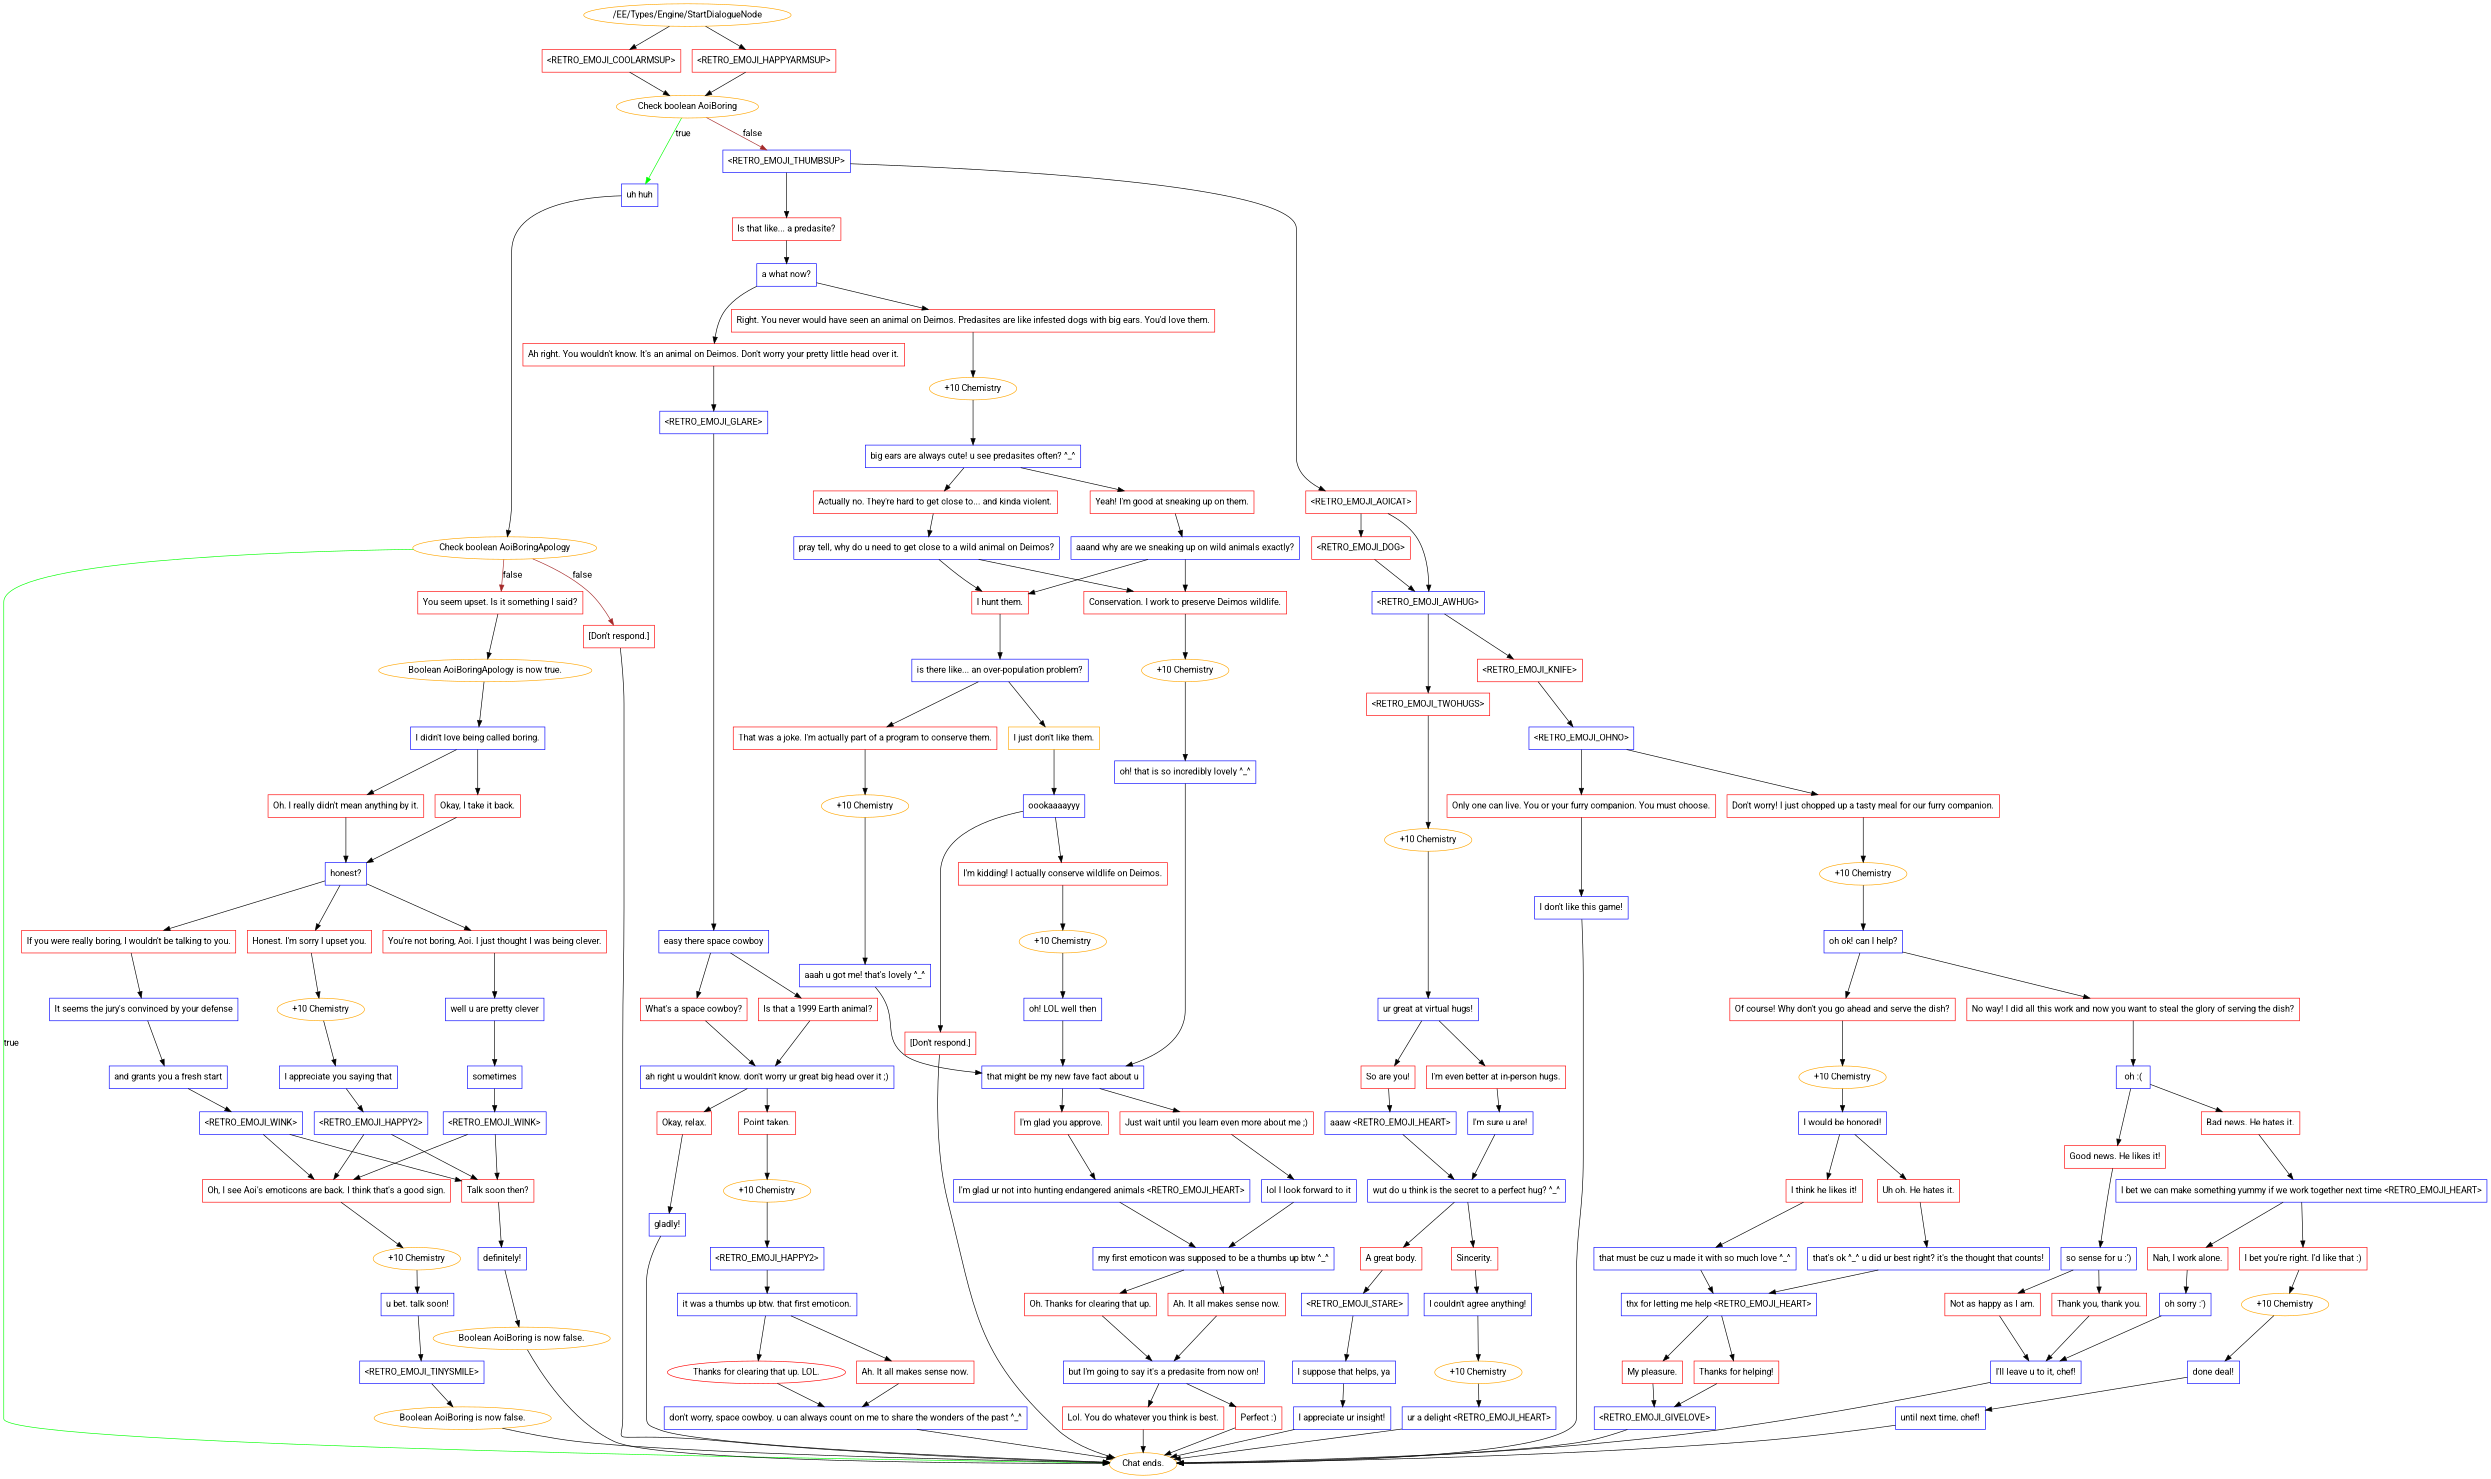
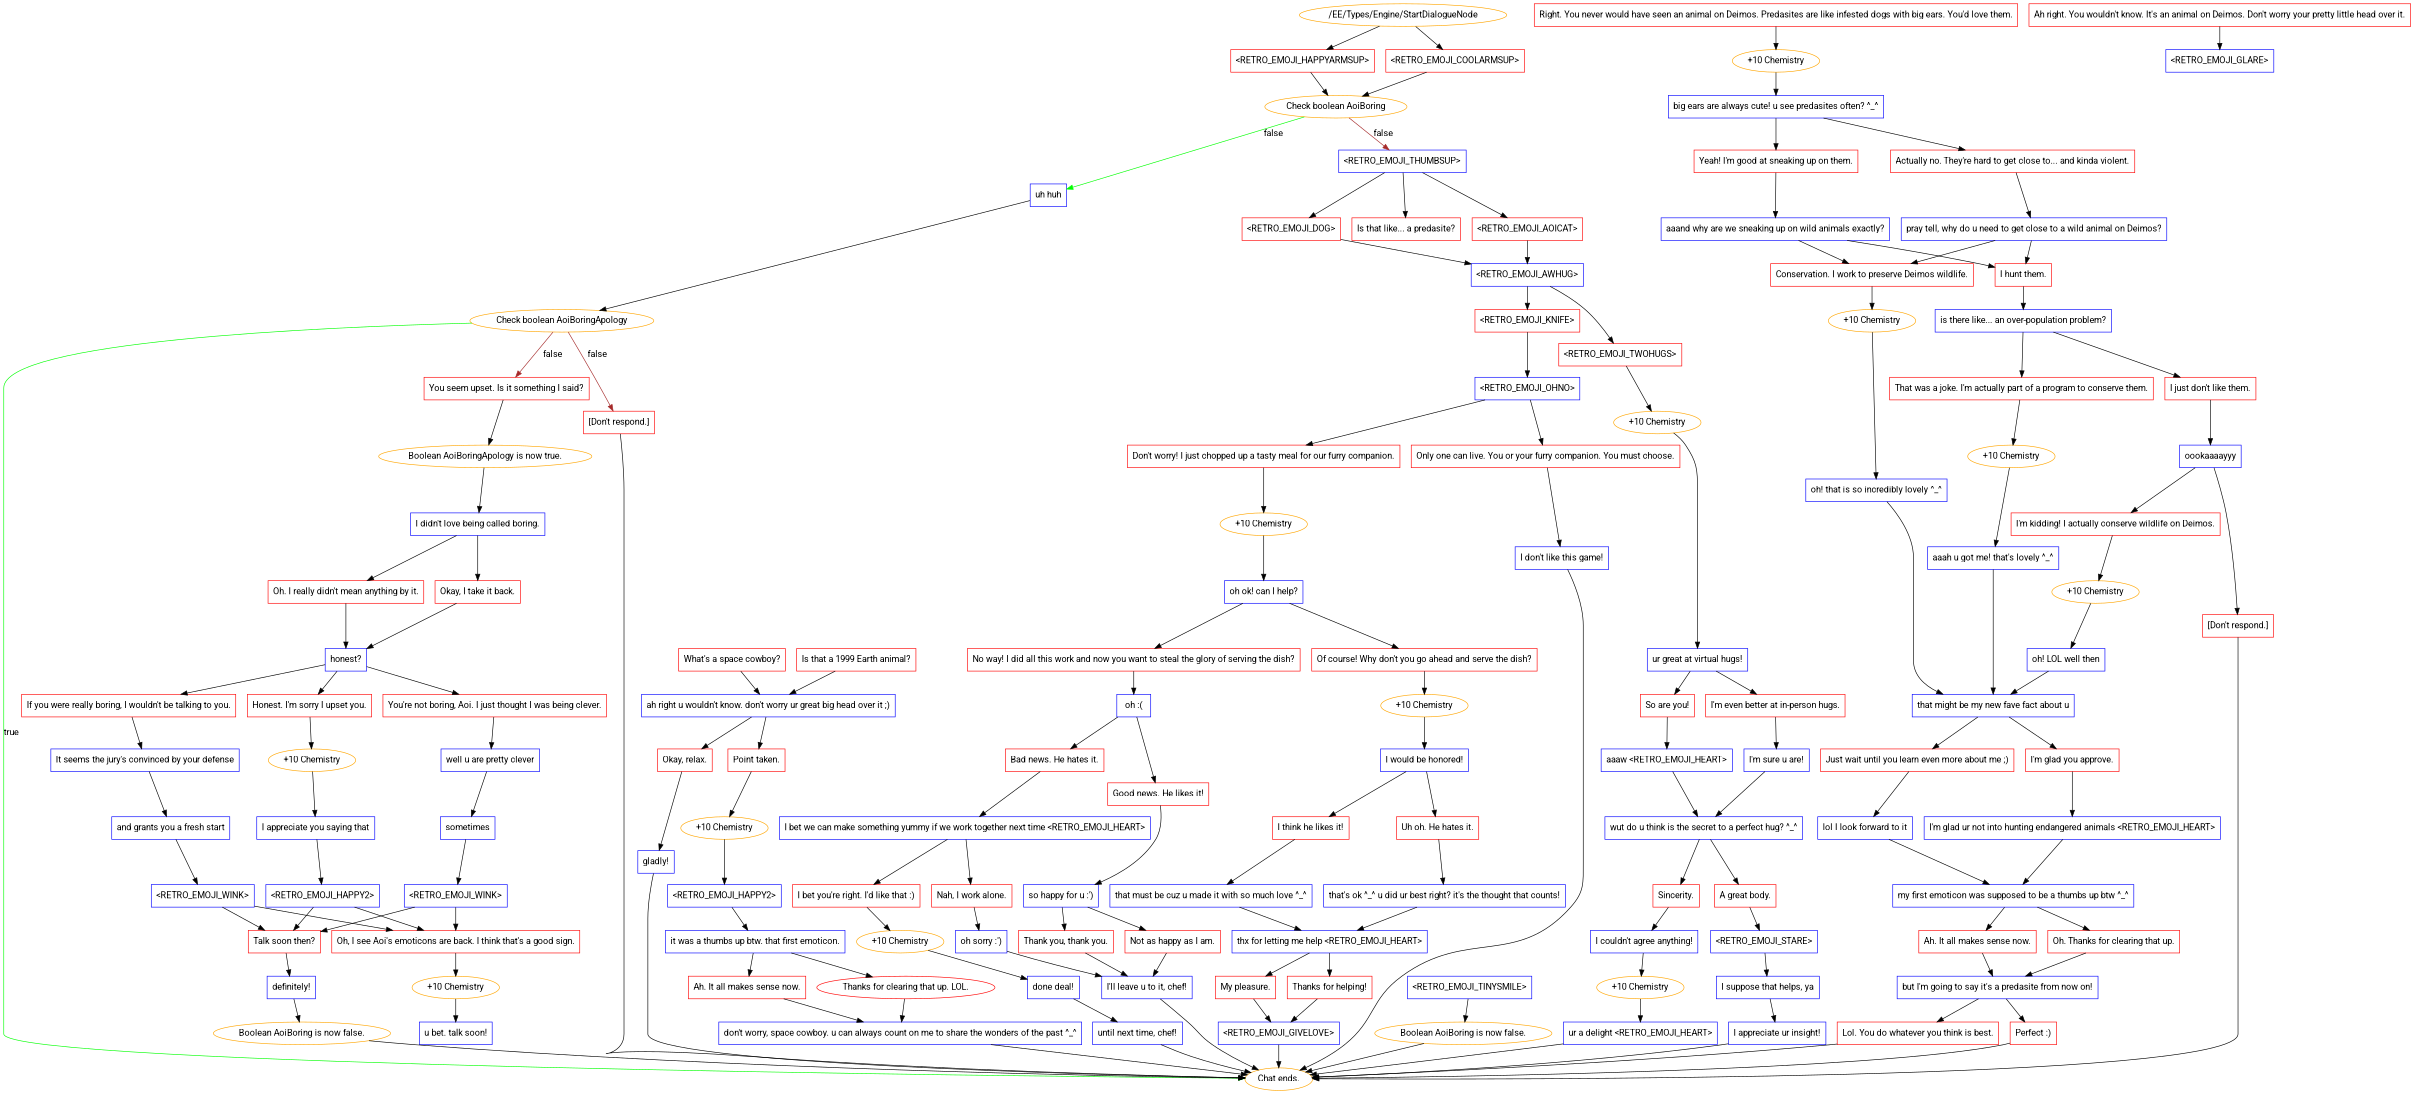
(683, 134) -> (1273, 134)
(787, 275) -> none
(1361, 522) -> (1350, 194)
(1054, 738) -> (2210, 389)
(714, 942) -> none
(2099, 1259) -> (1061, 896)
(419, 1335) -> none
